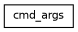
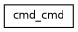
(39, 16) -> (39, 16)
